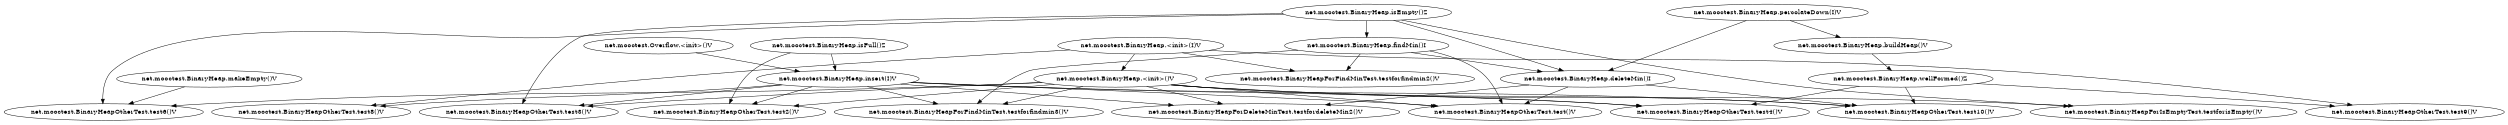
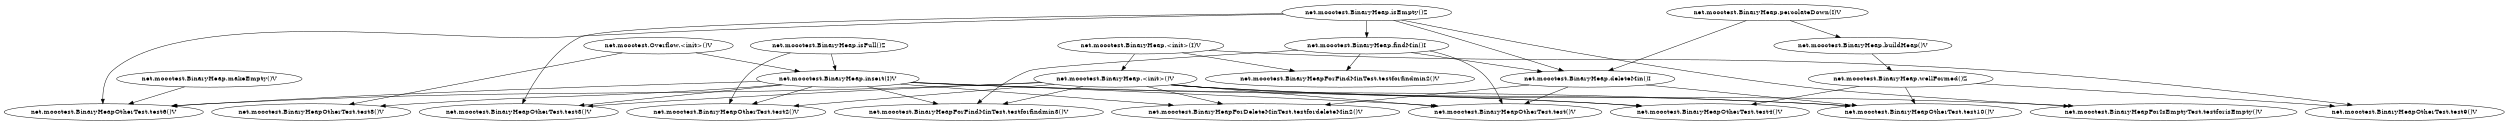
(723, 73) -> (488, 78)
none -> (469, 91)
